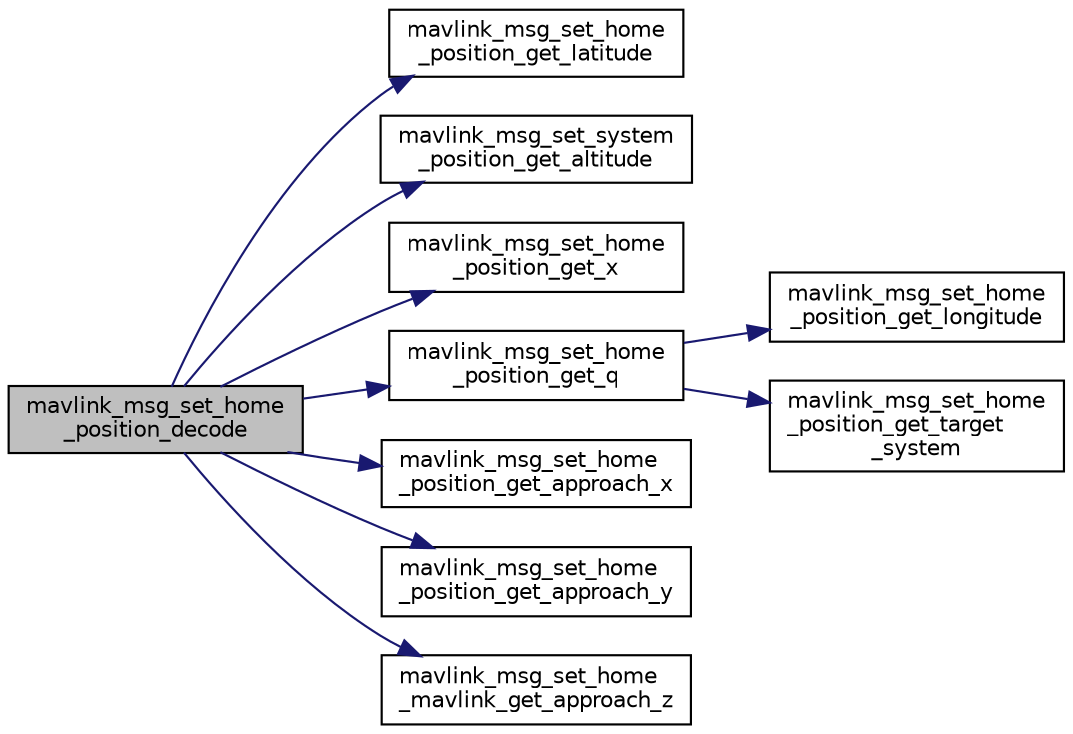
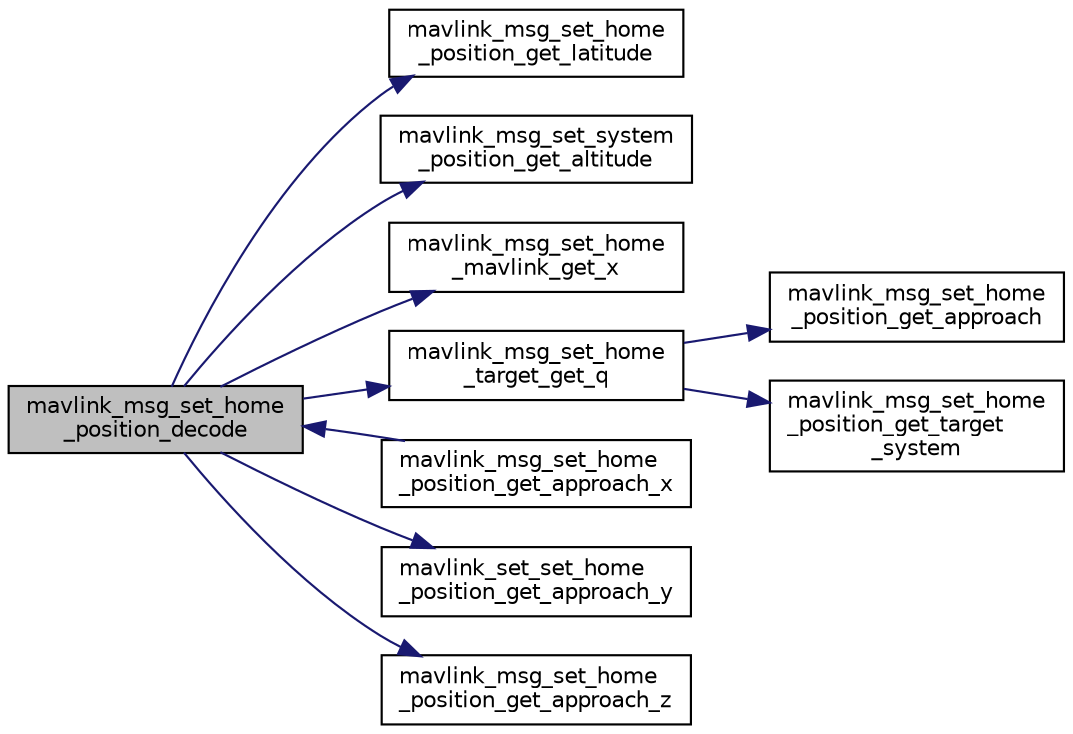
(536, 257) -> (536, 257)
(917, 307) -> (917, 307)
(536, 365) -> (536, 365)
(323, 458) -> (365, 435)
(536, 582) -> (536, 582)
(536, 690) -> (536, 690)
